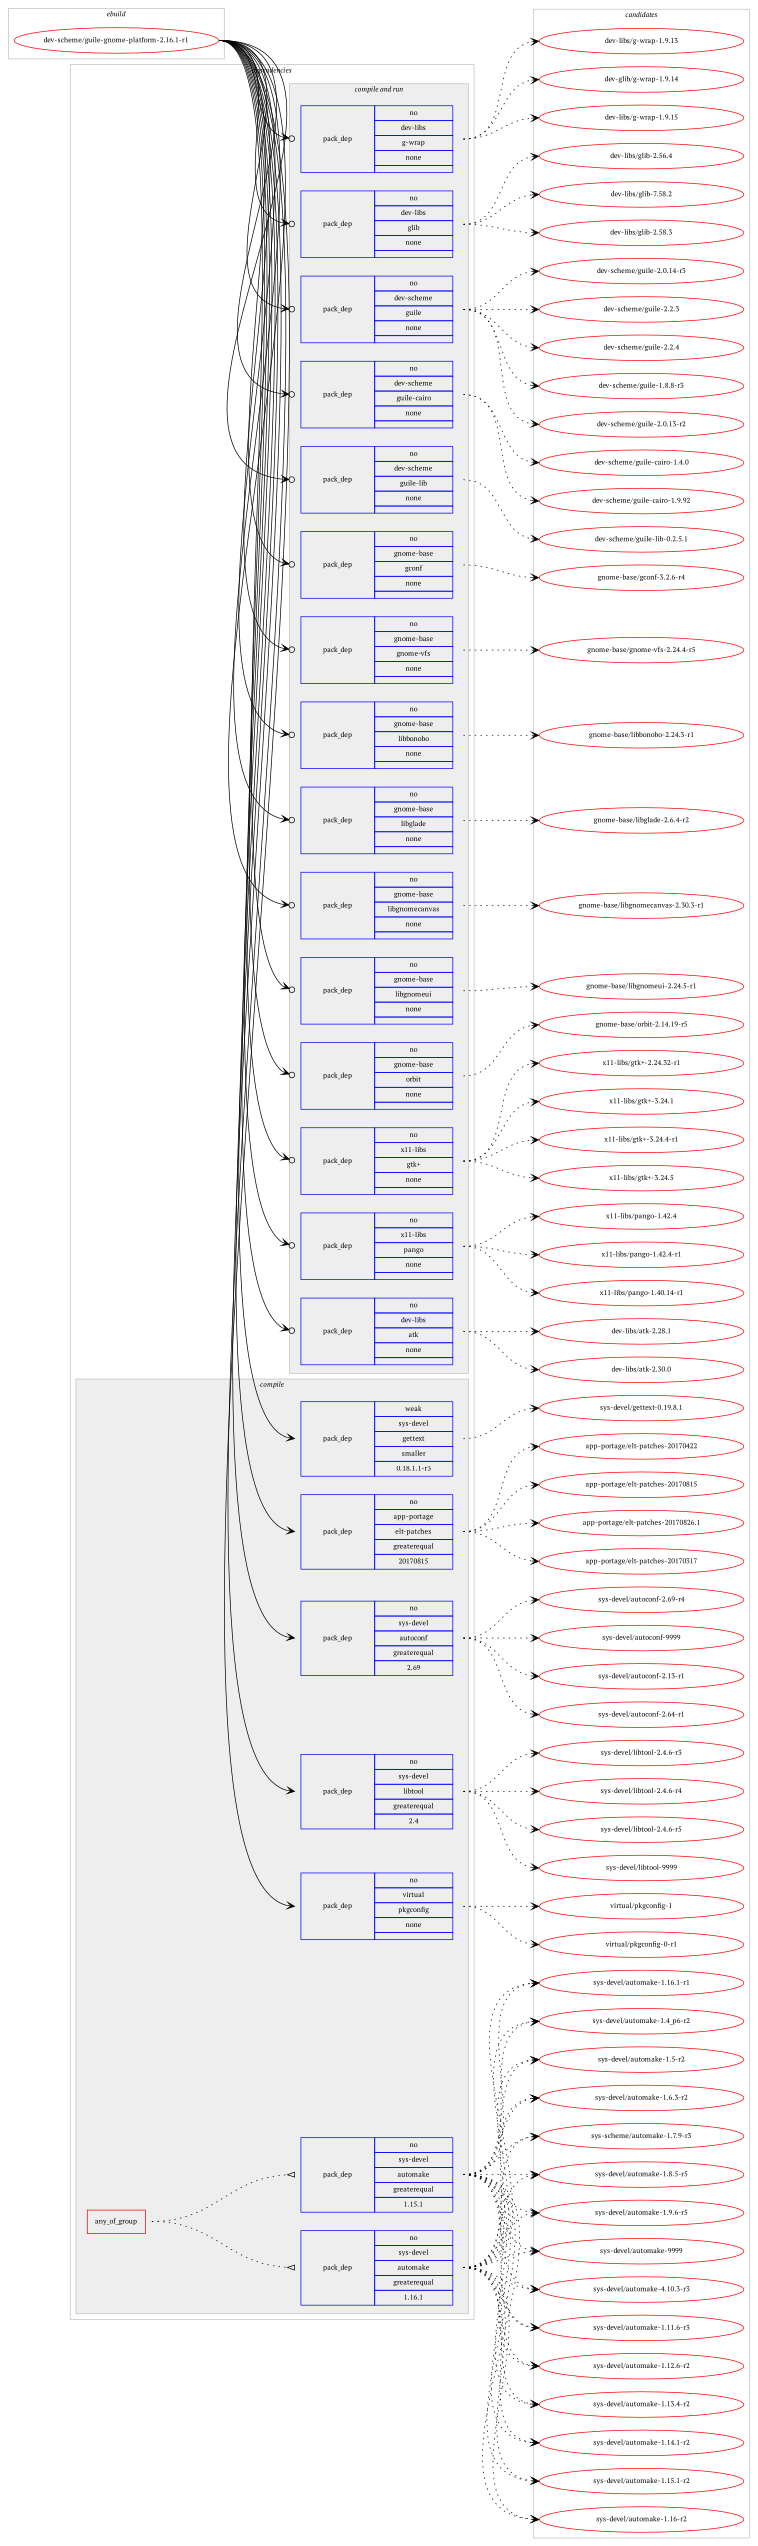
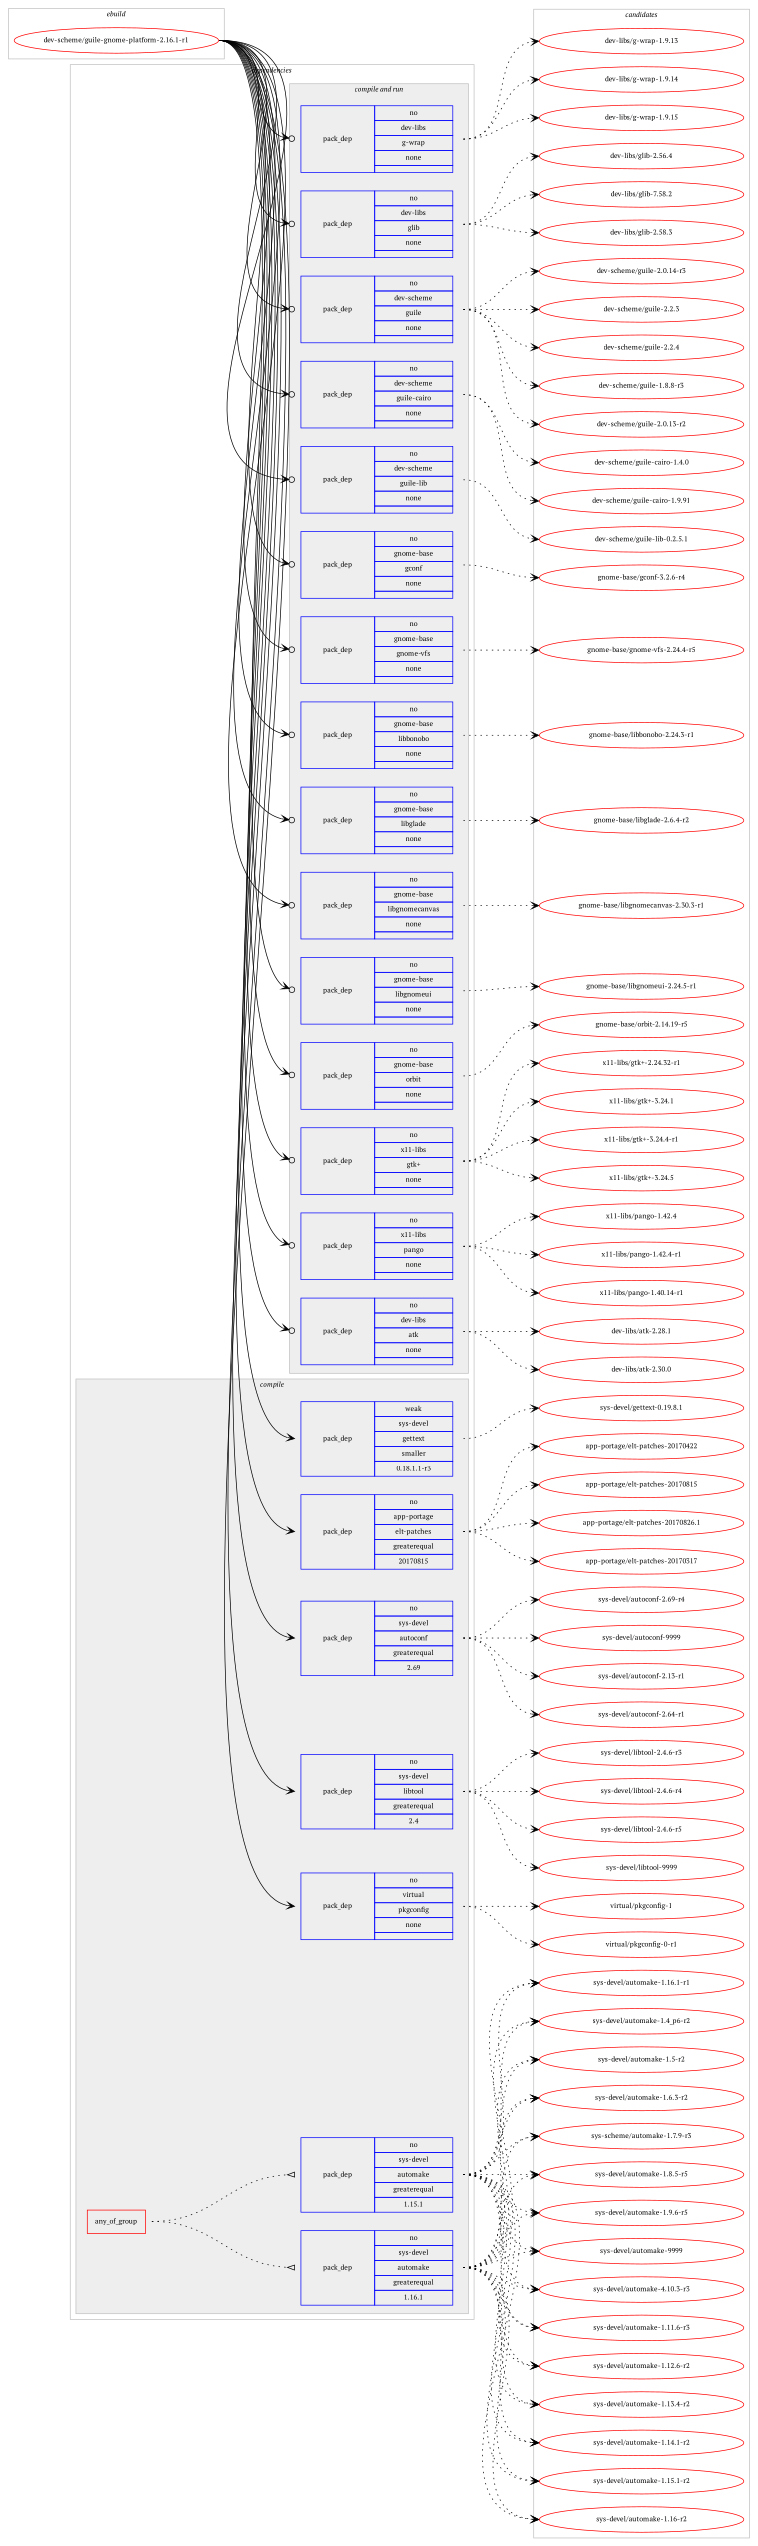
(642, 79) -> (642, 79)
(642, 501) -> (642, 501)
